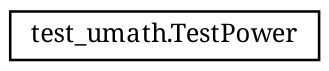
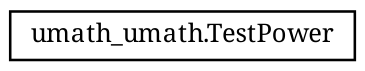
(165, 36) -> (183, 36)
